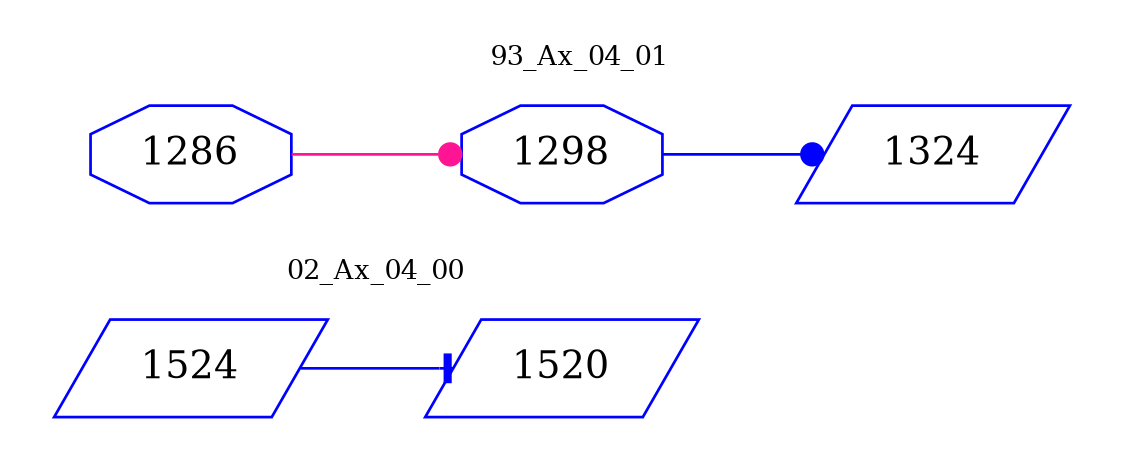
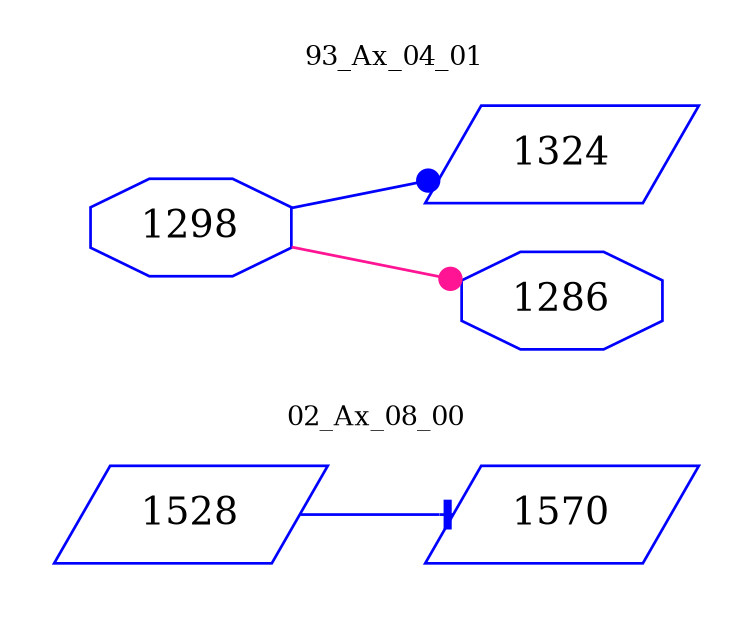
(365, 154) -> (366, 262)
(376, 272) -> (376, 418)
(191, 368) -> (191, 515)
(562, 368) -> (562, 515)
